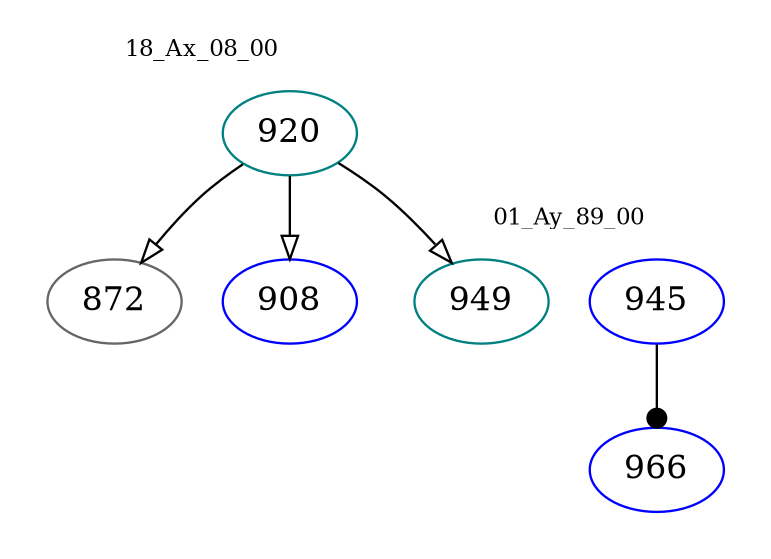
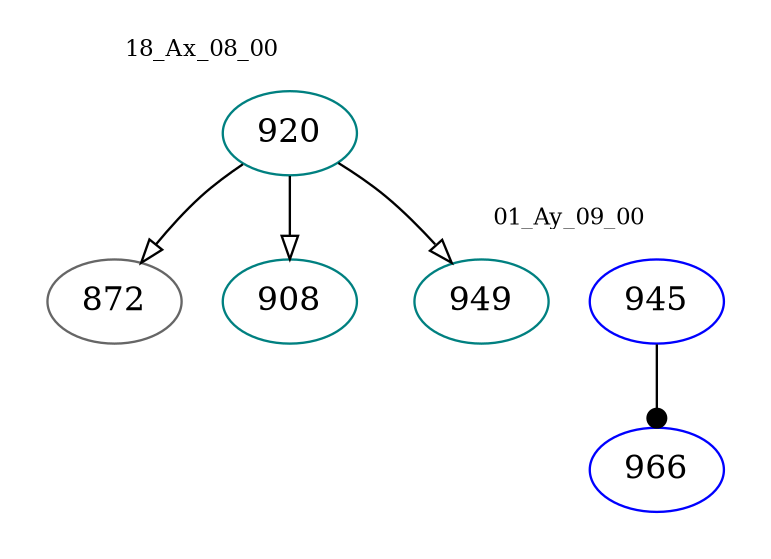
(569, 219) -> (569, 219)
(290, 302) -> (290, 302)
